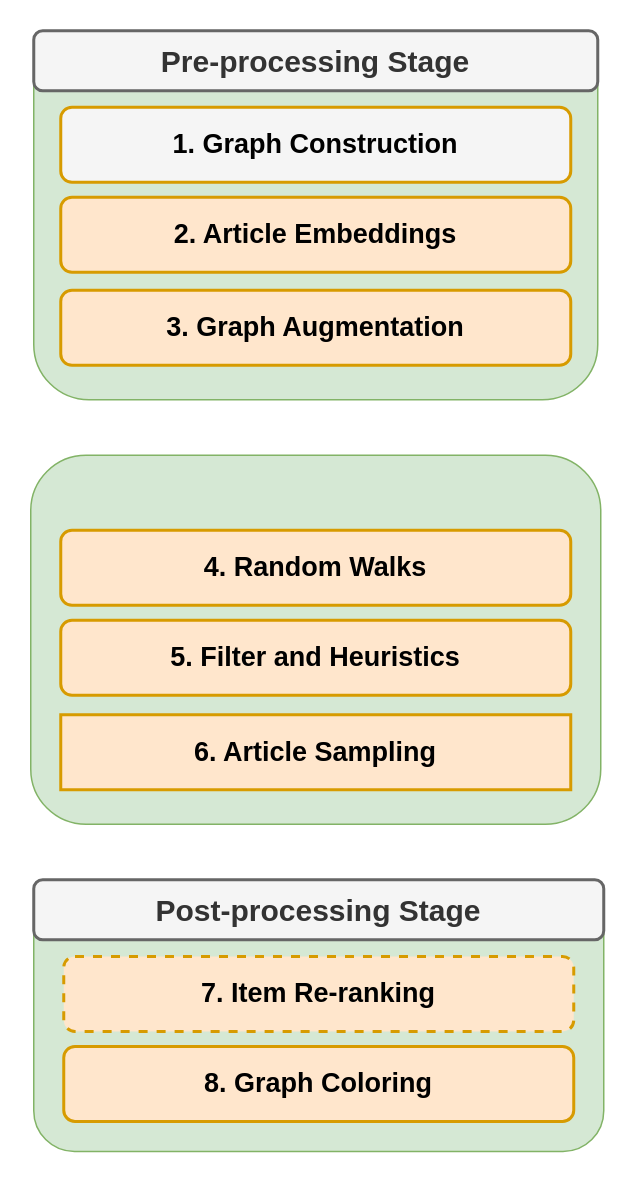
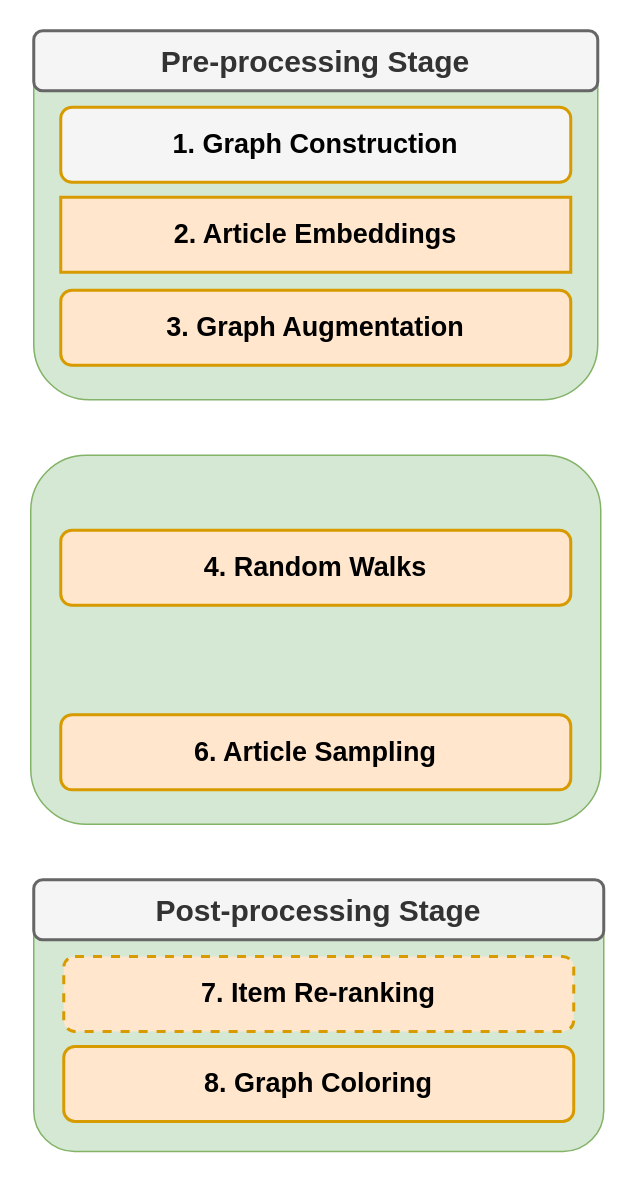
(316, 235) -> (316, 235)
(316, 658) -> none
(316, 752) -> (316, 752)
